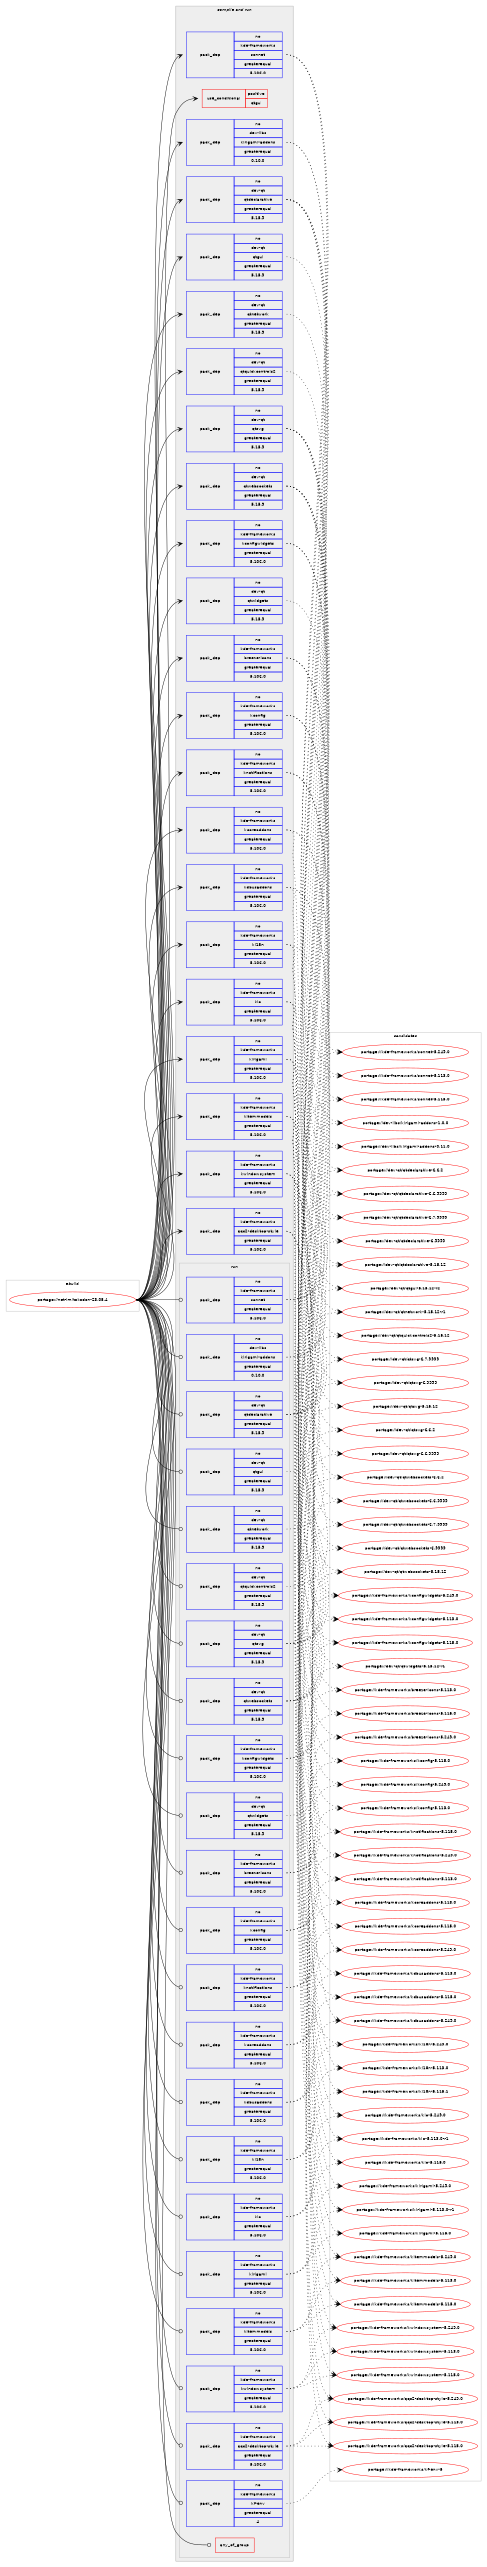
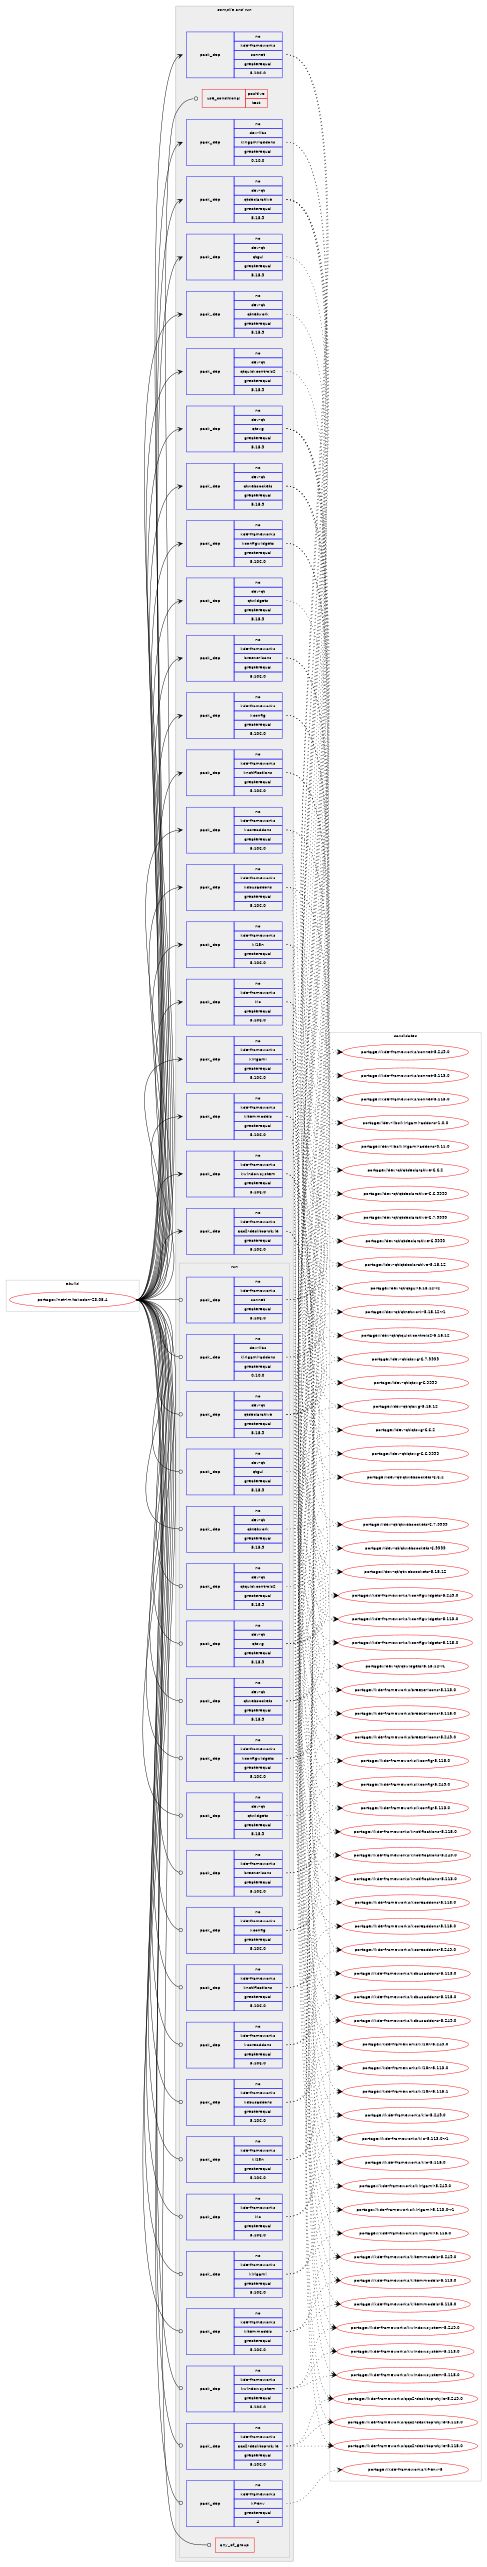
(256, 103) -> (256, 103)
(168, 696) -> (168, 696)
(405, 1501) -> none
